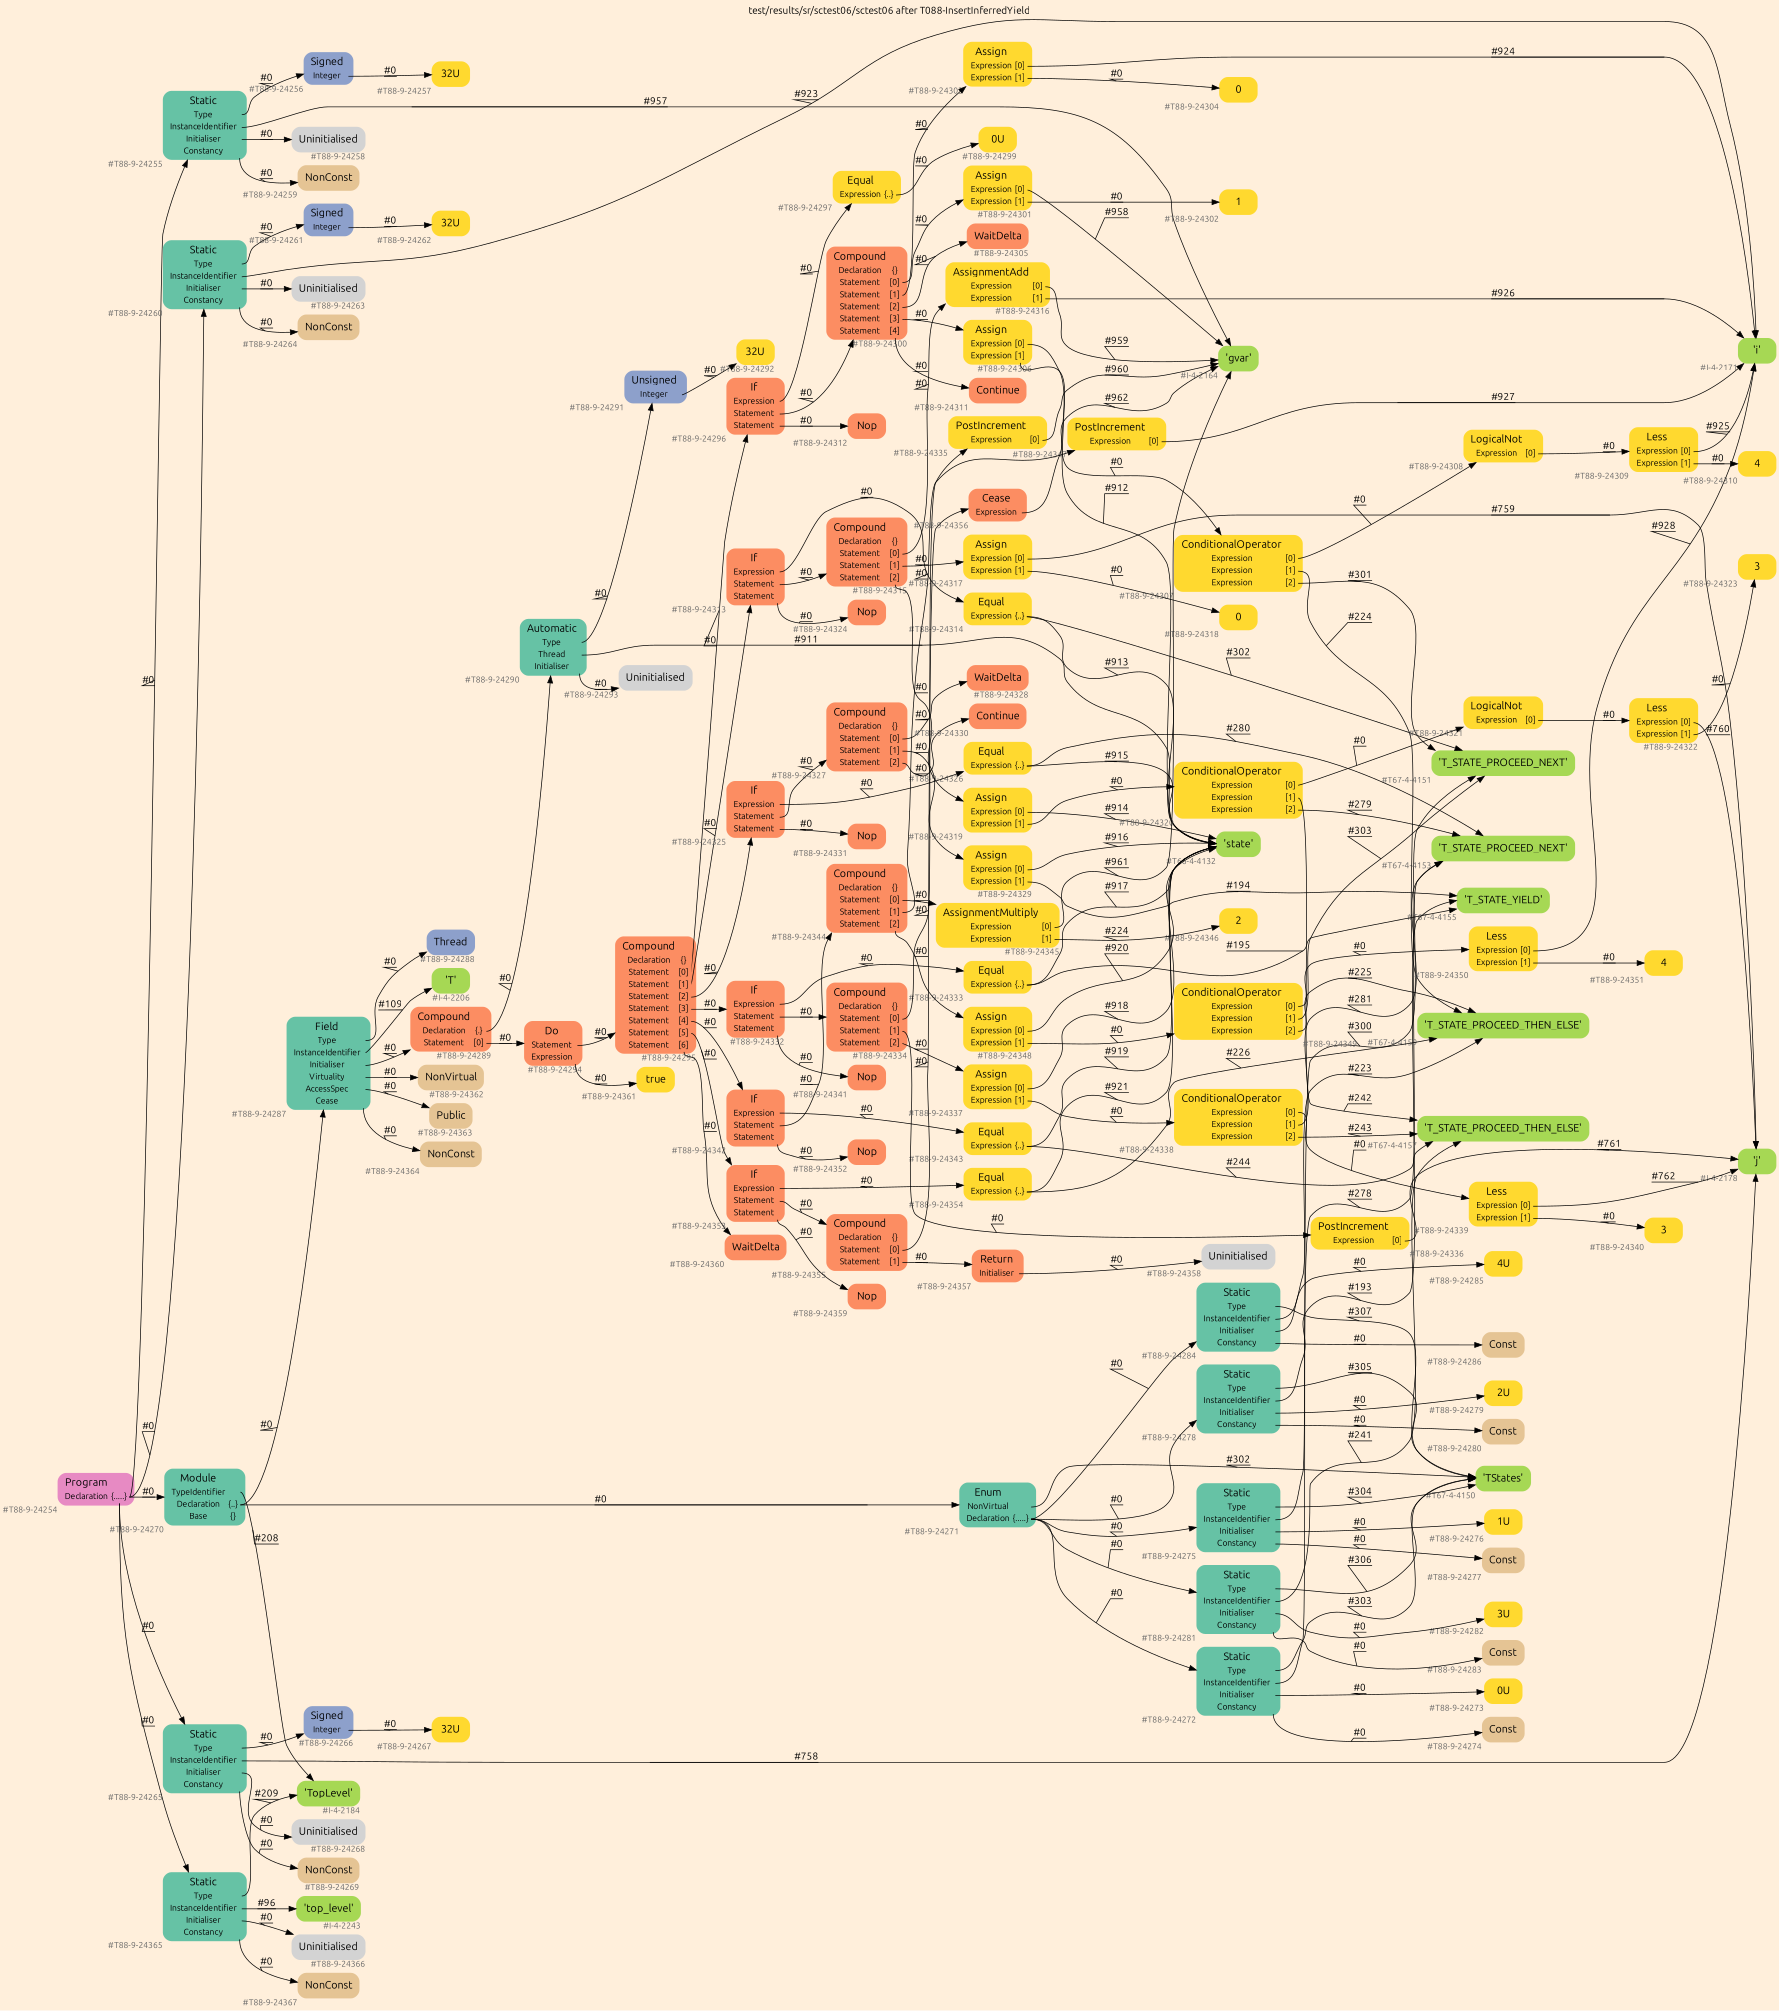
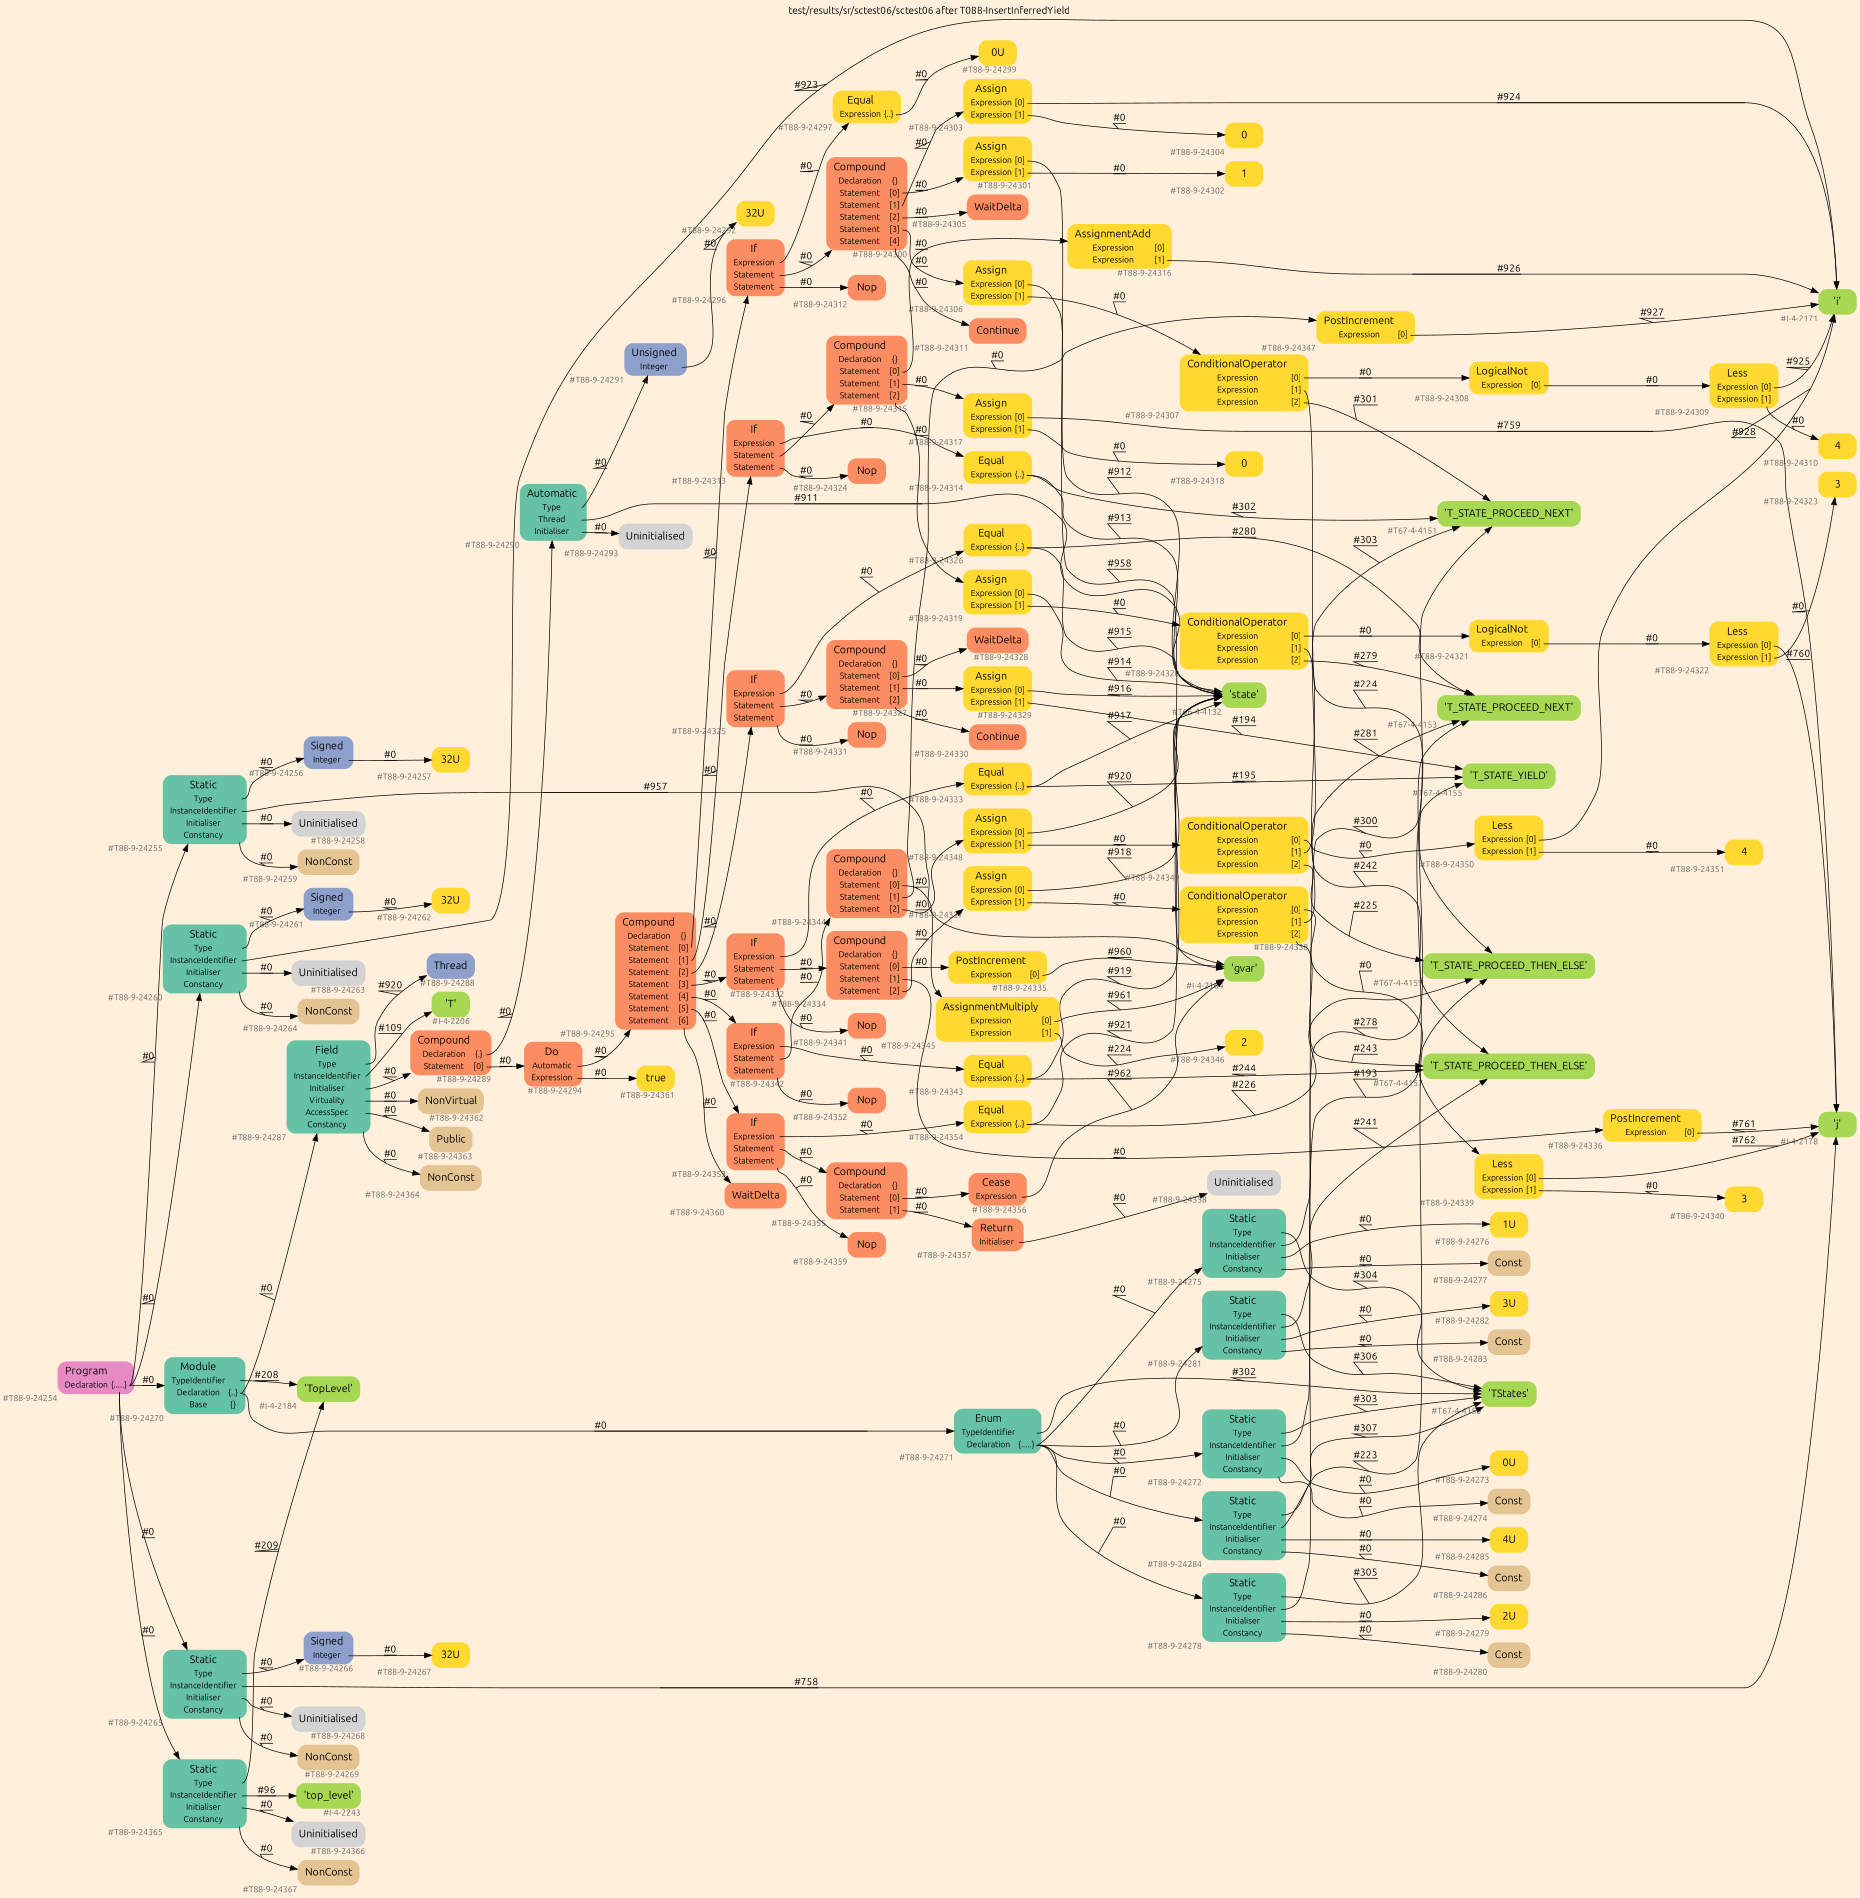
(1104, 358) -> none
(390, 962) -> (390, 986)
(552, 1045) -> (552, 1066)
(327, 1101) -> (327, 1125)
(988, 1506) -> (988, 1433)
